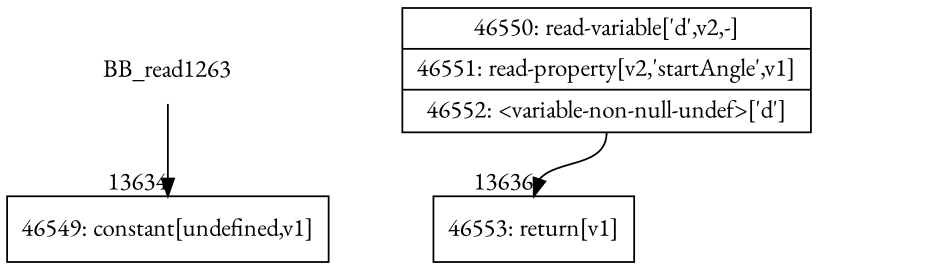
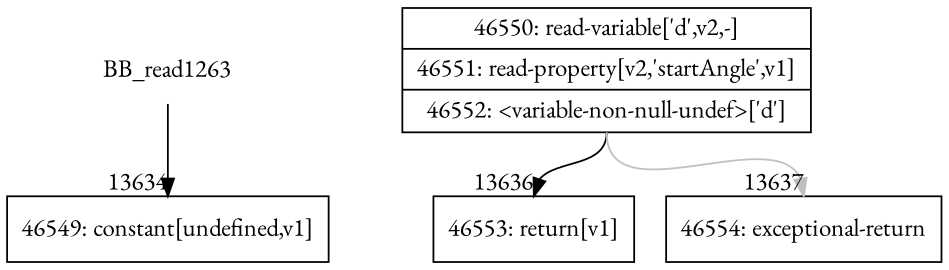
none -> (804, 229)
